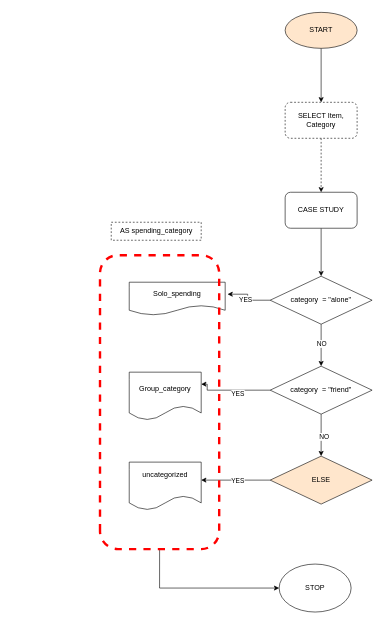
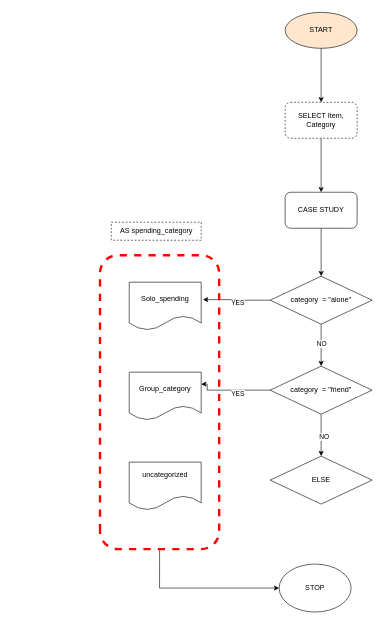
(321, 163) -> (321, 163)
(177, 299) -> (165, 306)
(238, 480) -> none
(321, 480) -> (321, 480)
